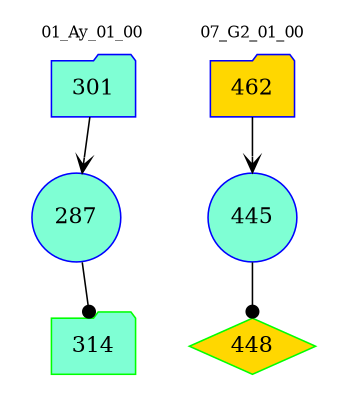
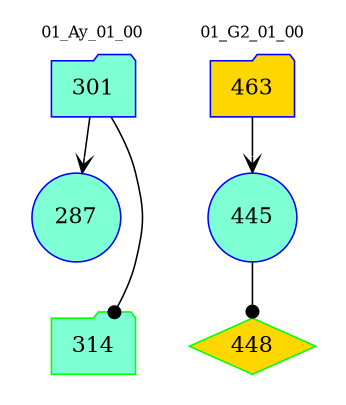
(252, 34) -> (252, 34)
(252, 89) -> (252, 89)
(85, 284) -> (142, 211)
